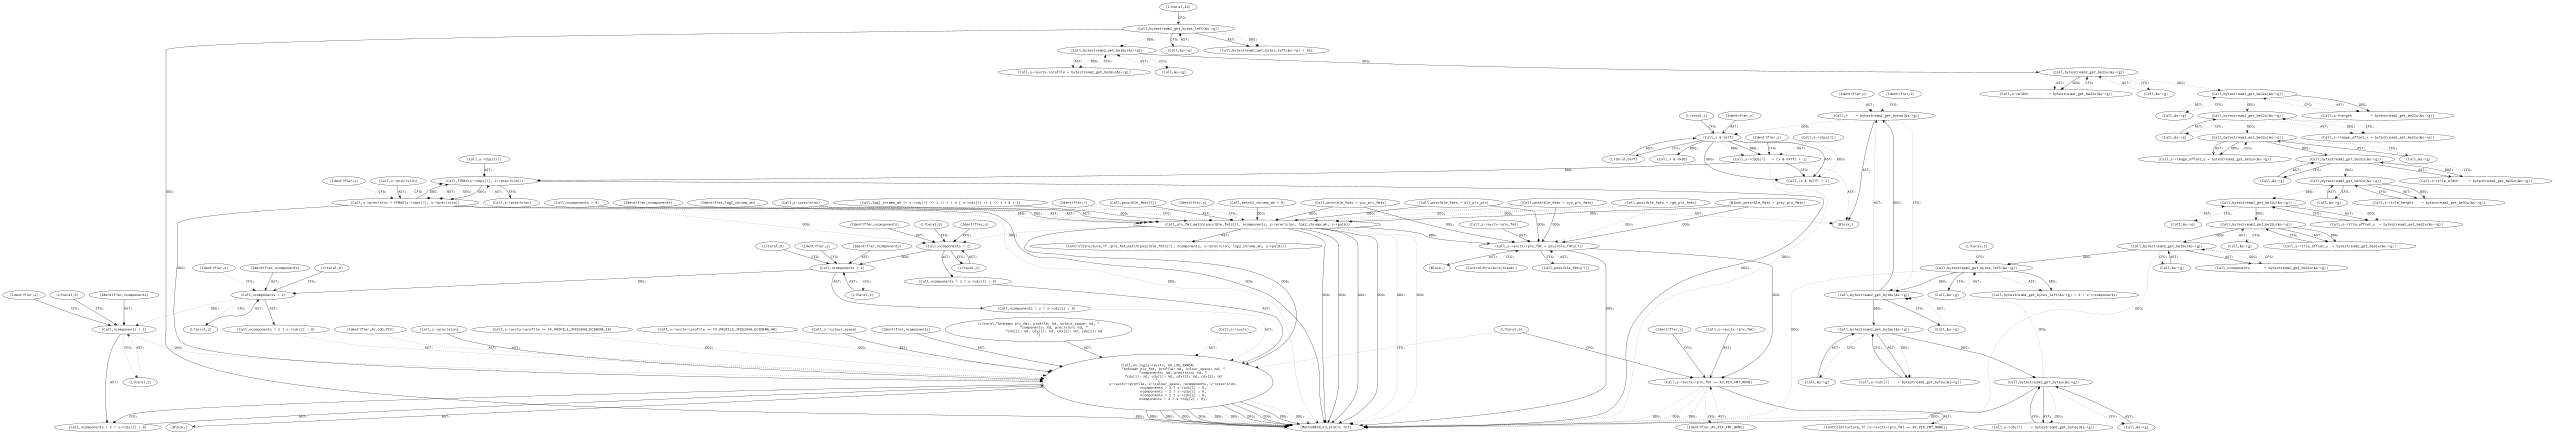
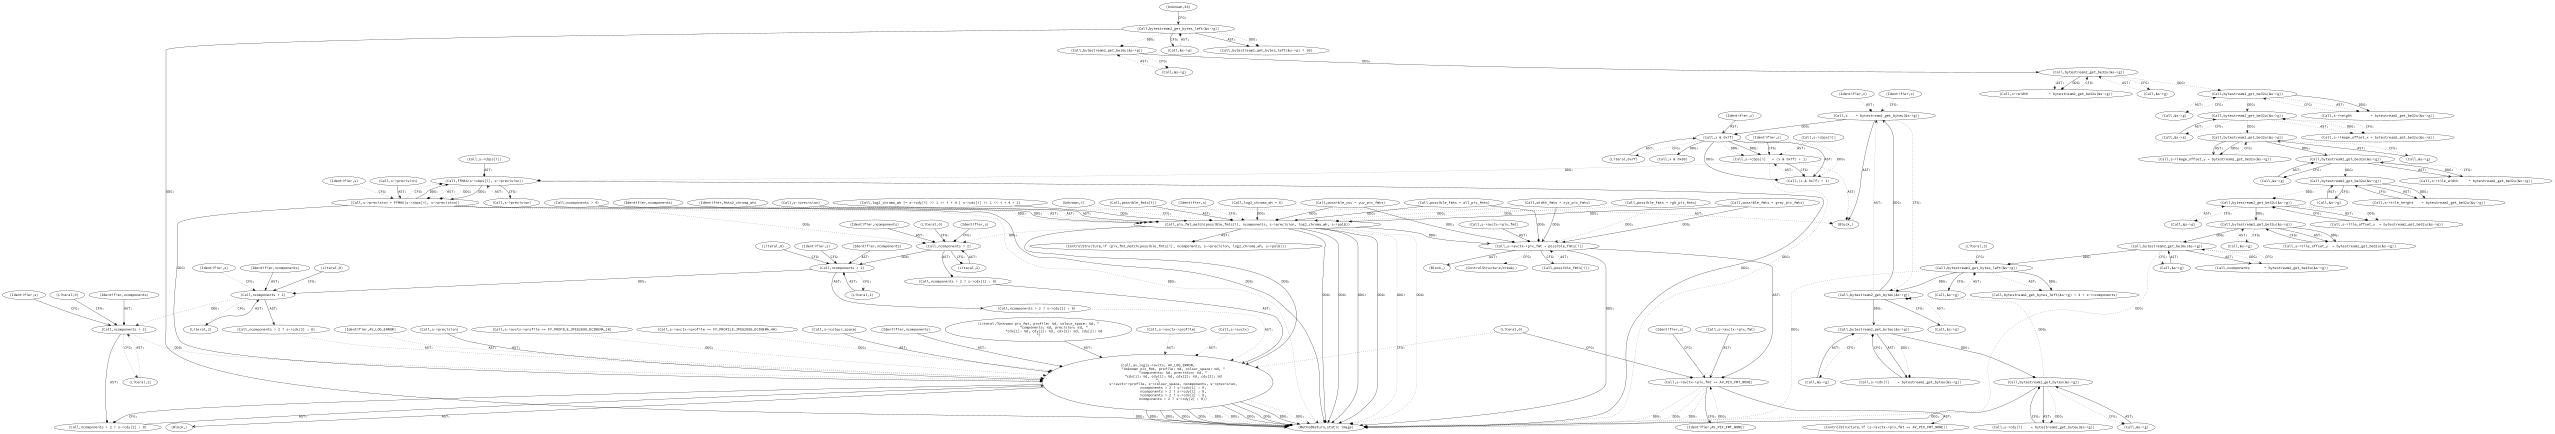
(1178, 7) -> (1178, 7)
(1074, 72) -> none
(1696, 116) -> none
(1791, 126) -> (1791, 126)
(1670, 147) -> (1670, 147)
none -> (1785, 172)
(1138, 175) -> (1138, 175)
(728, 203) -> (728, 203)
(1074, 203) -> (1074, 203)
(1257, 203) -> (1257, 203)
(1350, 203) -> (1350, 203)
(1454, 203) -> (1454, 203)
(1557, 203) -> (1557, 203)
(1767, 203) -> (1767, 203)
(1505, 256) -> (1520, 258)
(1778, 295) -> (1778, 295)
(370, 330) -> (370, 330)
none -> (1171, 330)
(1705, 404) -> (1705, 404)
(1724, 417) -> (1724, 417)
(1326, 427) -> (1326, 427)
